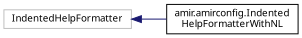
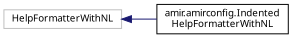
(68, 19) -> (63, 19)
